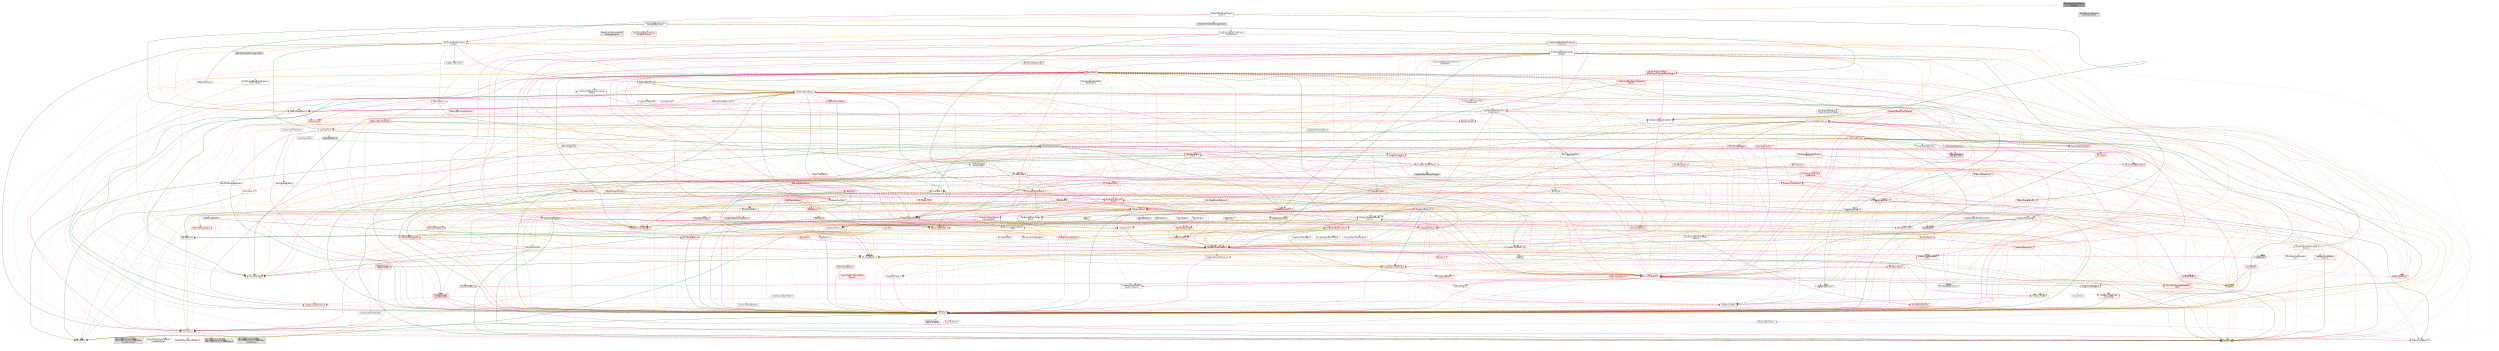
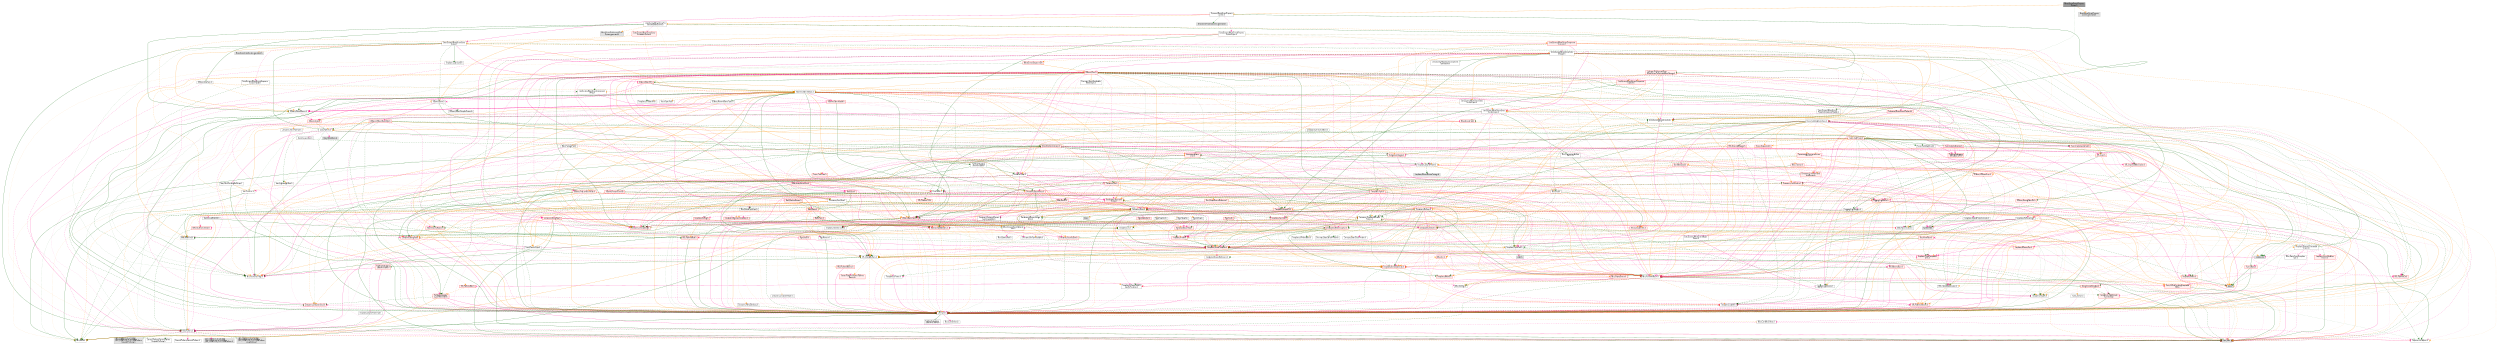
(749, 210) -> (749, 210)
(888, 228) -> none
